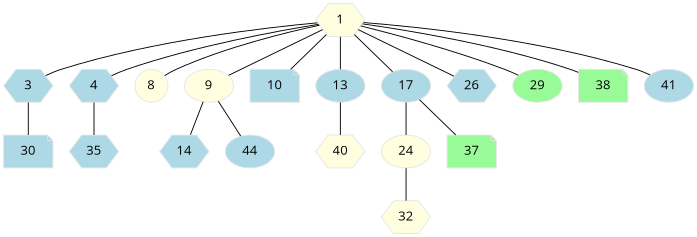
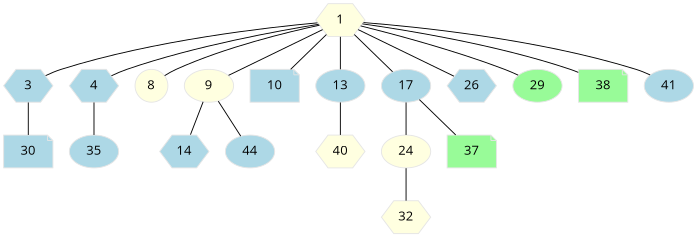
(94, 151) -> (94, 151)
